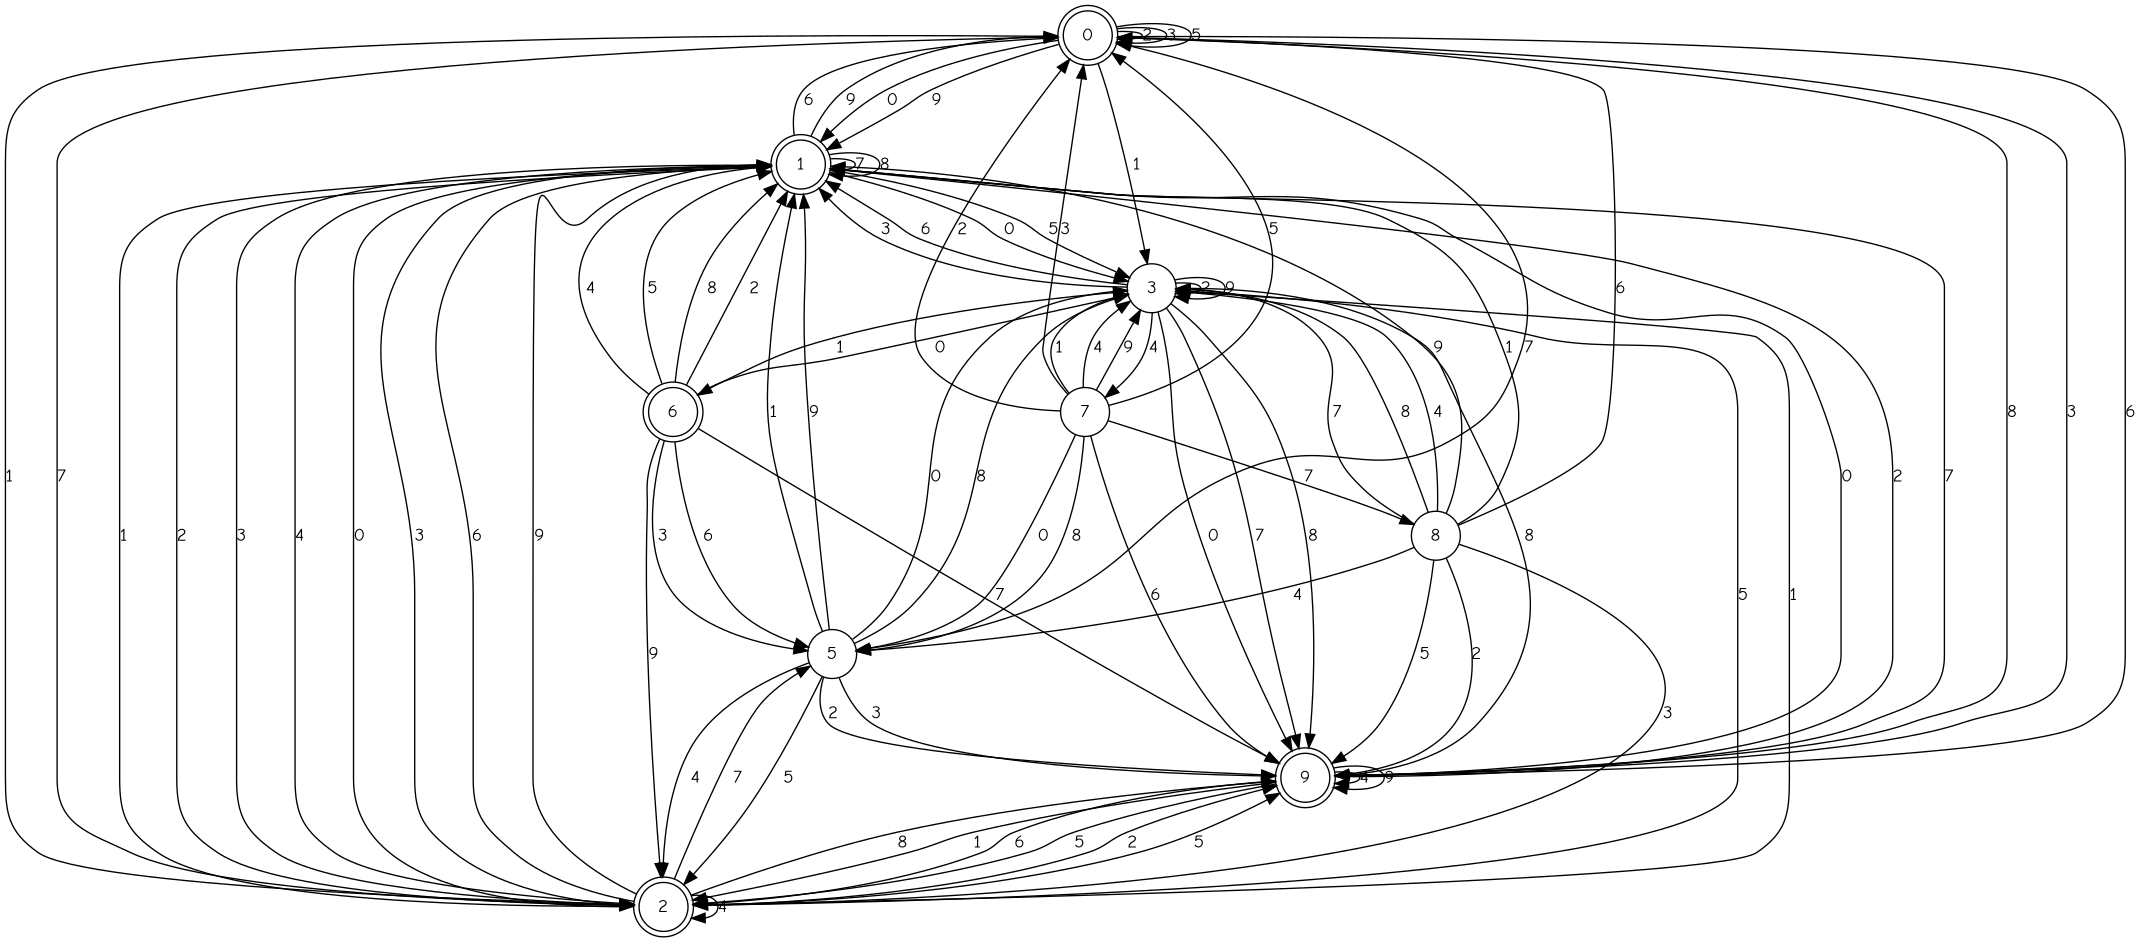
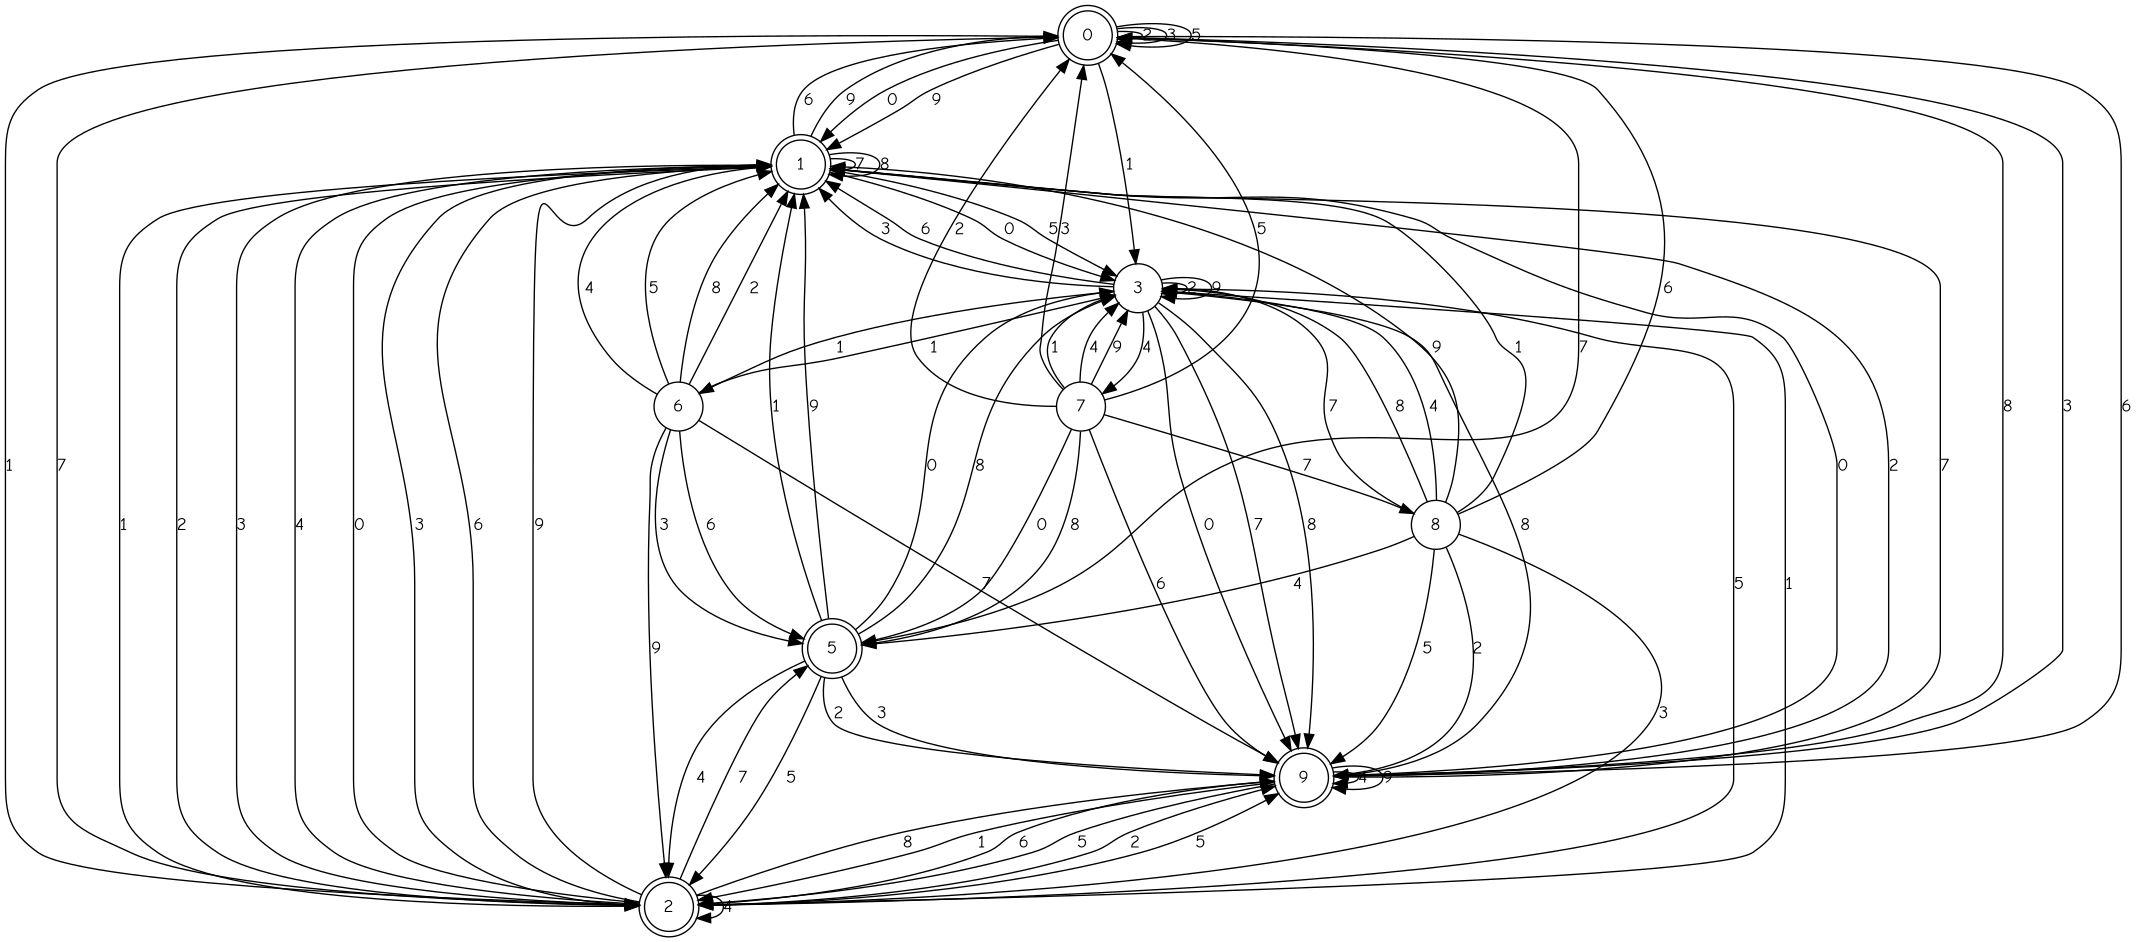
(940, 347) -> (934, 347)
(673, 412) -> (679, 407)
(832, 654) -> (832, 649)
